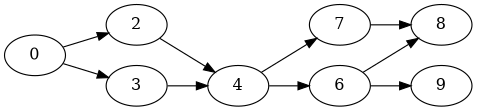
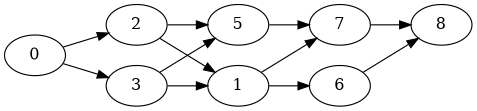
none -> (238, 25)
(238, 86) -> (238, 86)
(442, 86) -> none
